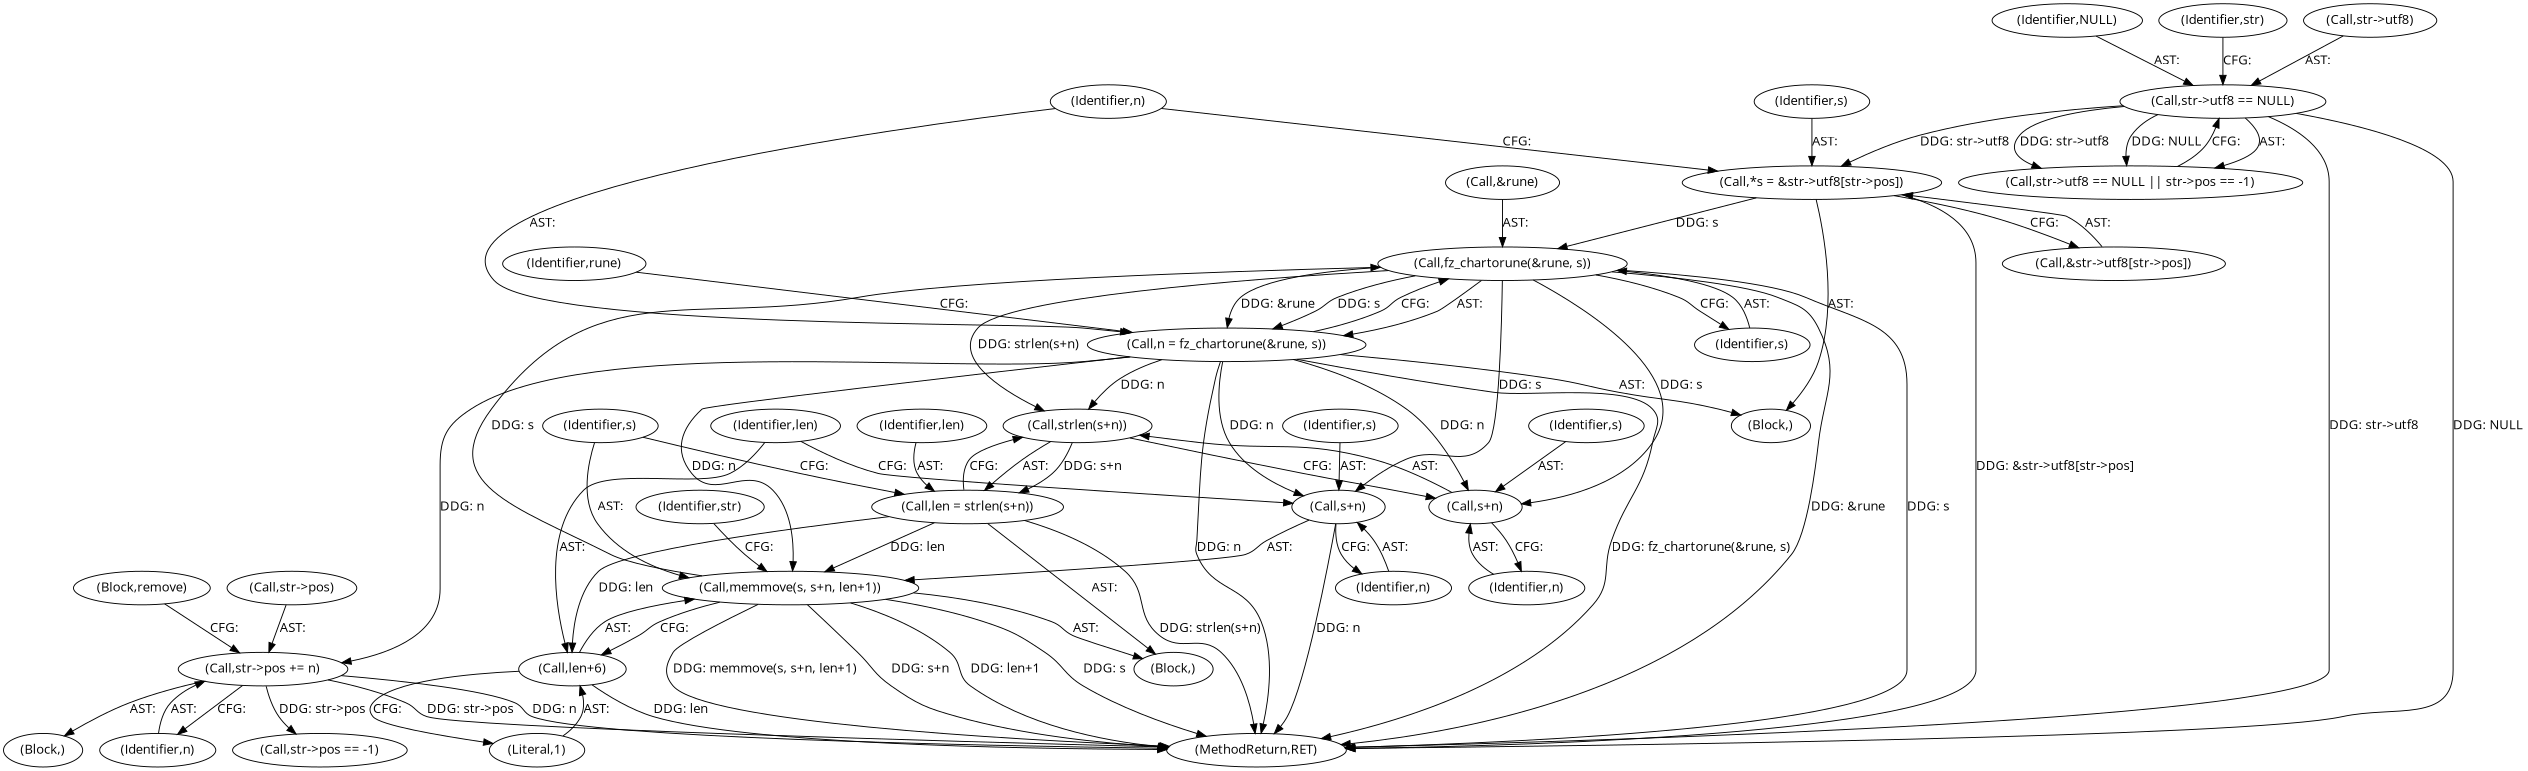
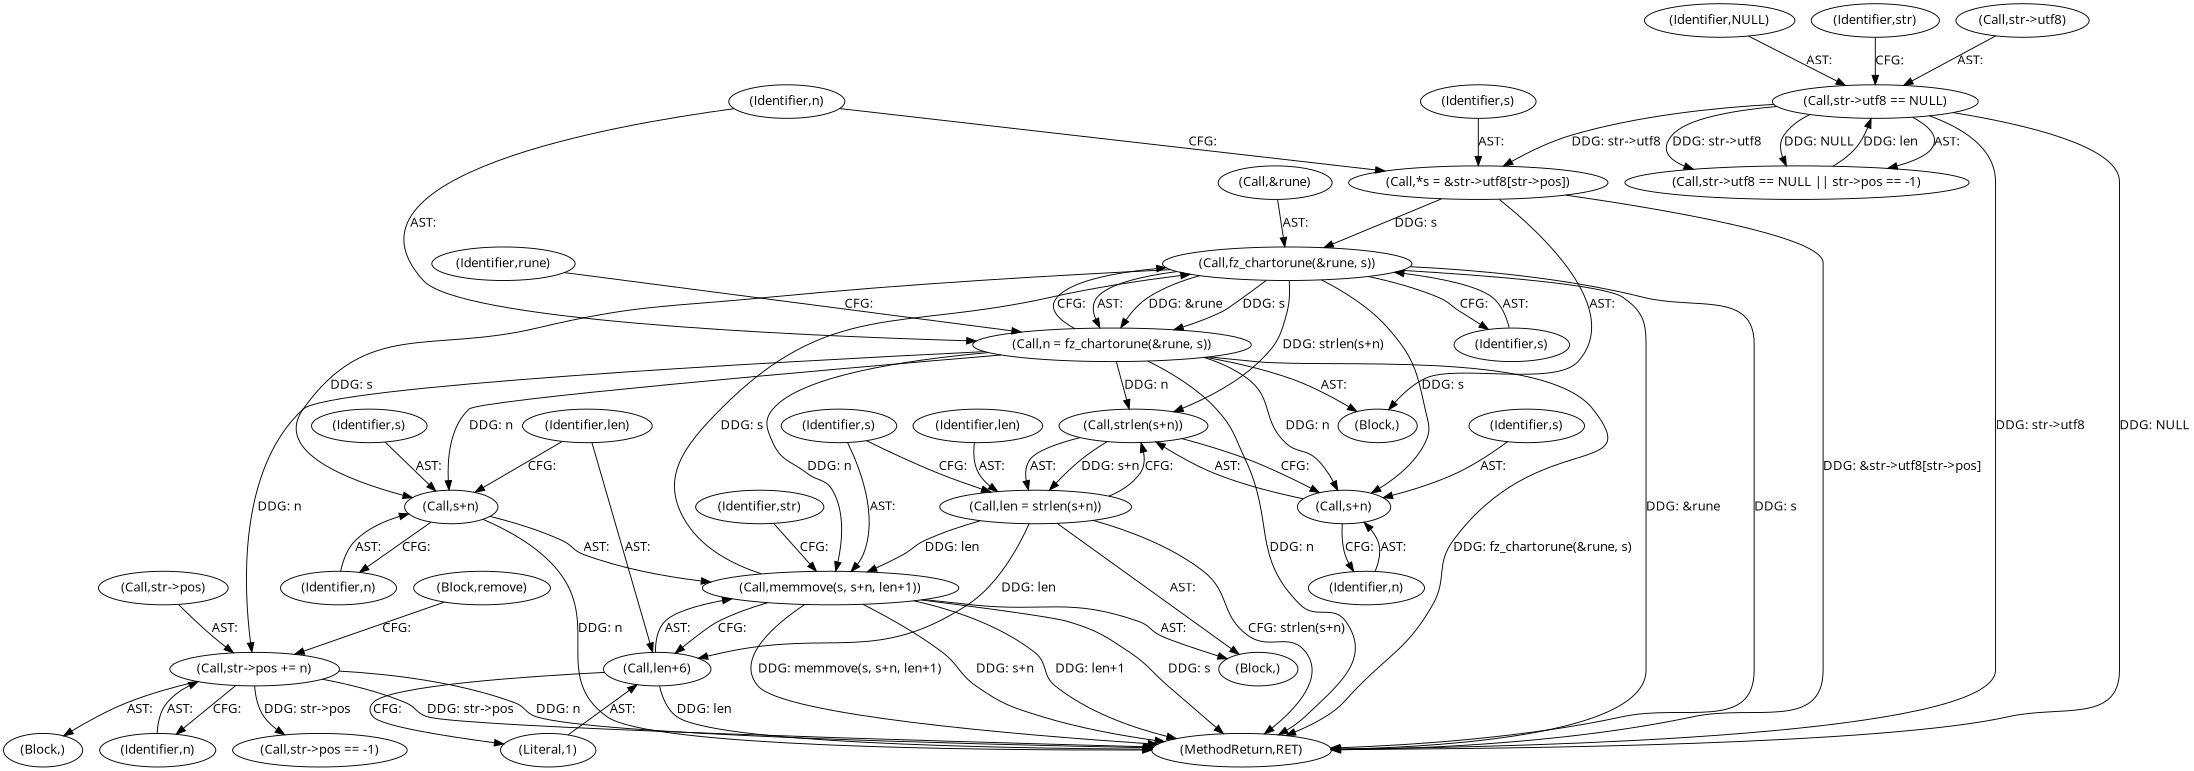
(2228, 142) -> (1891, 142)
(2114, 264) -> none
(1210, 629) -> (1297, 629)
